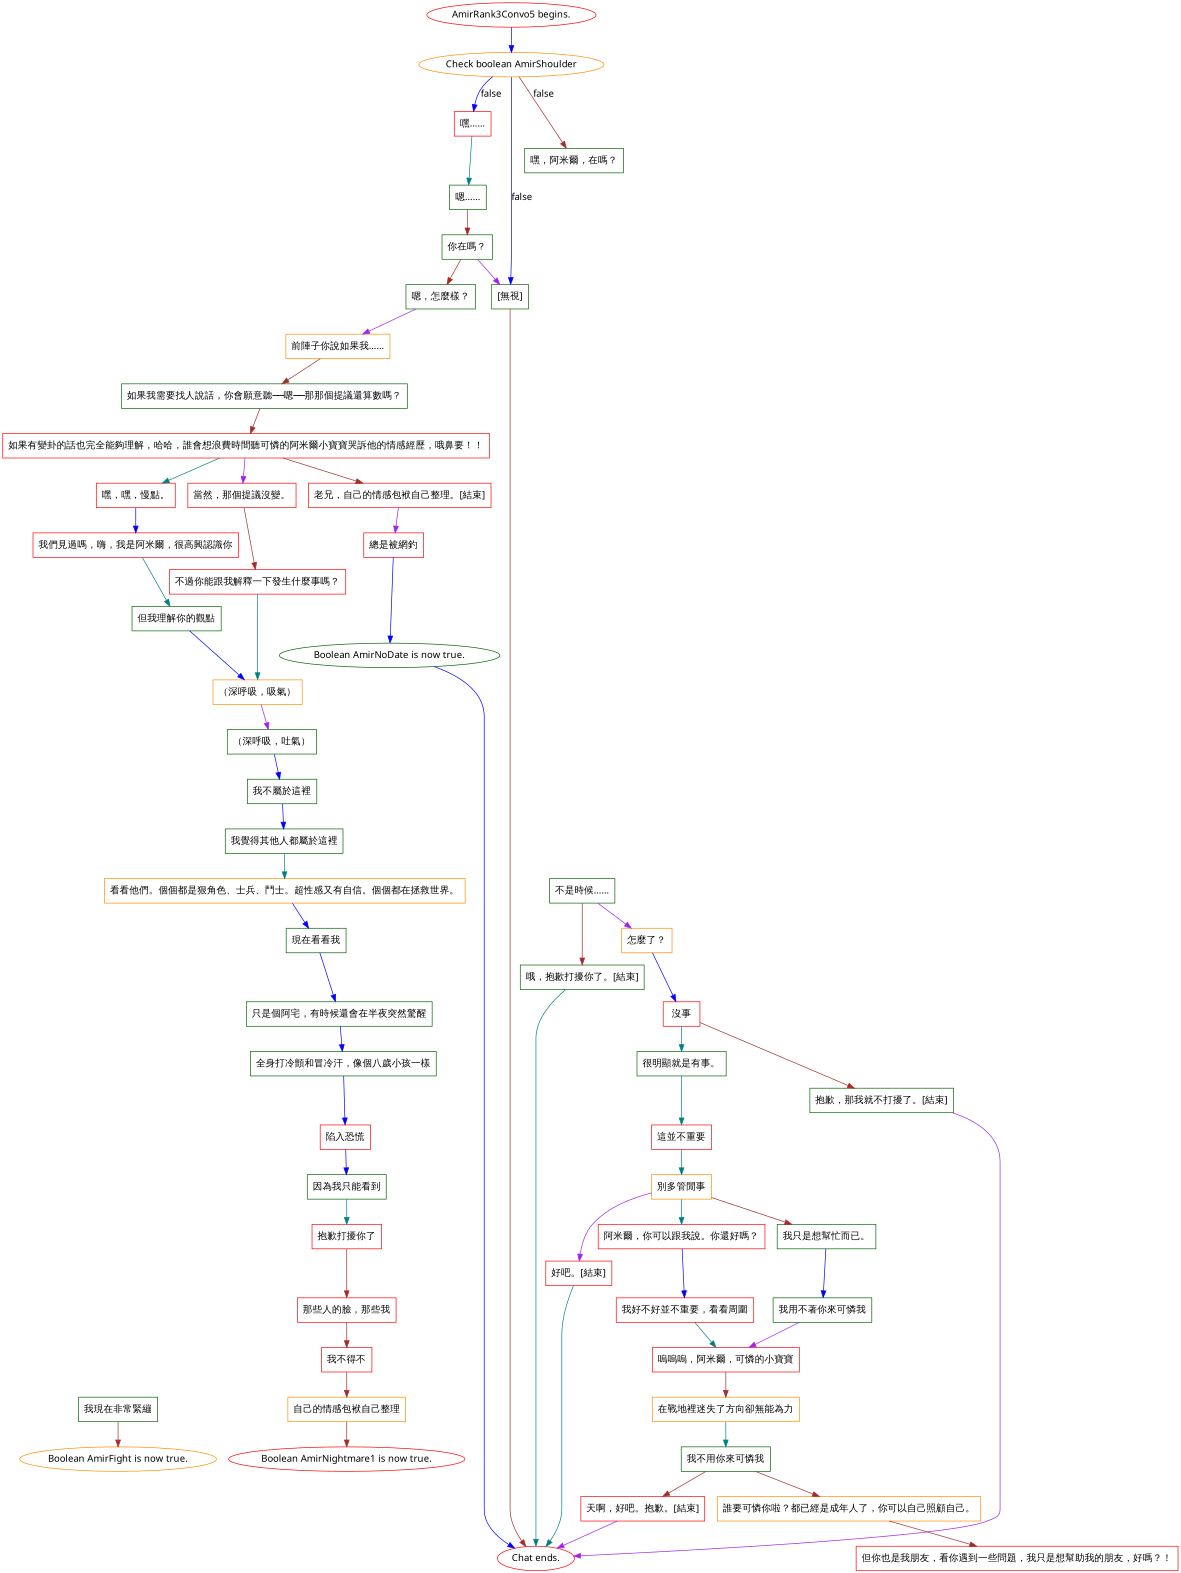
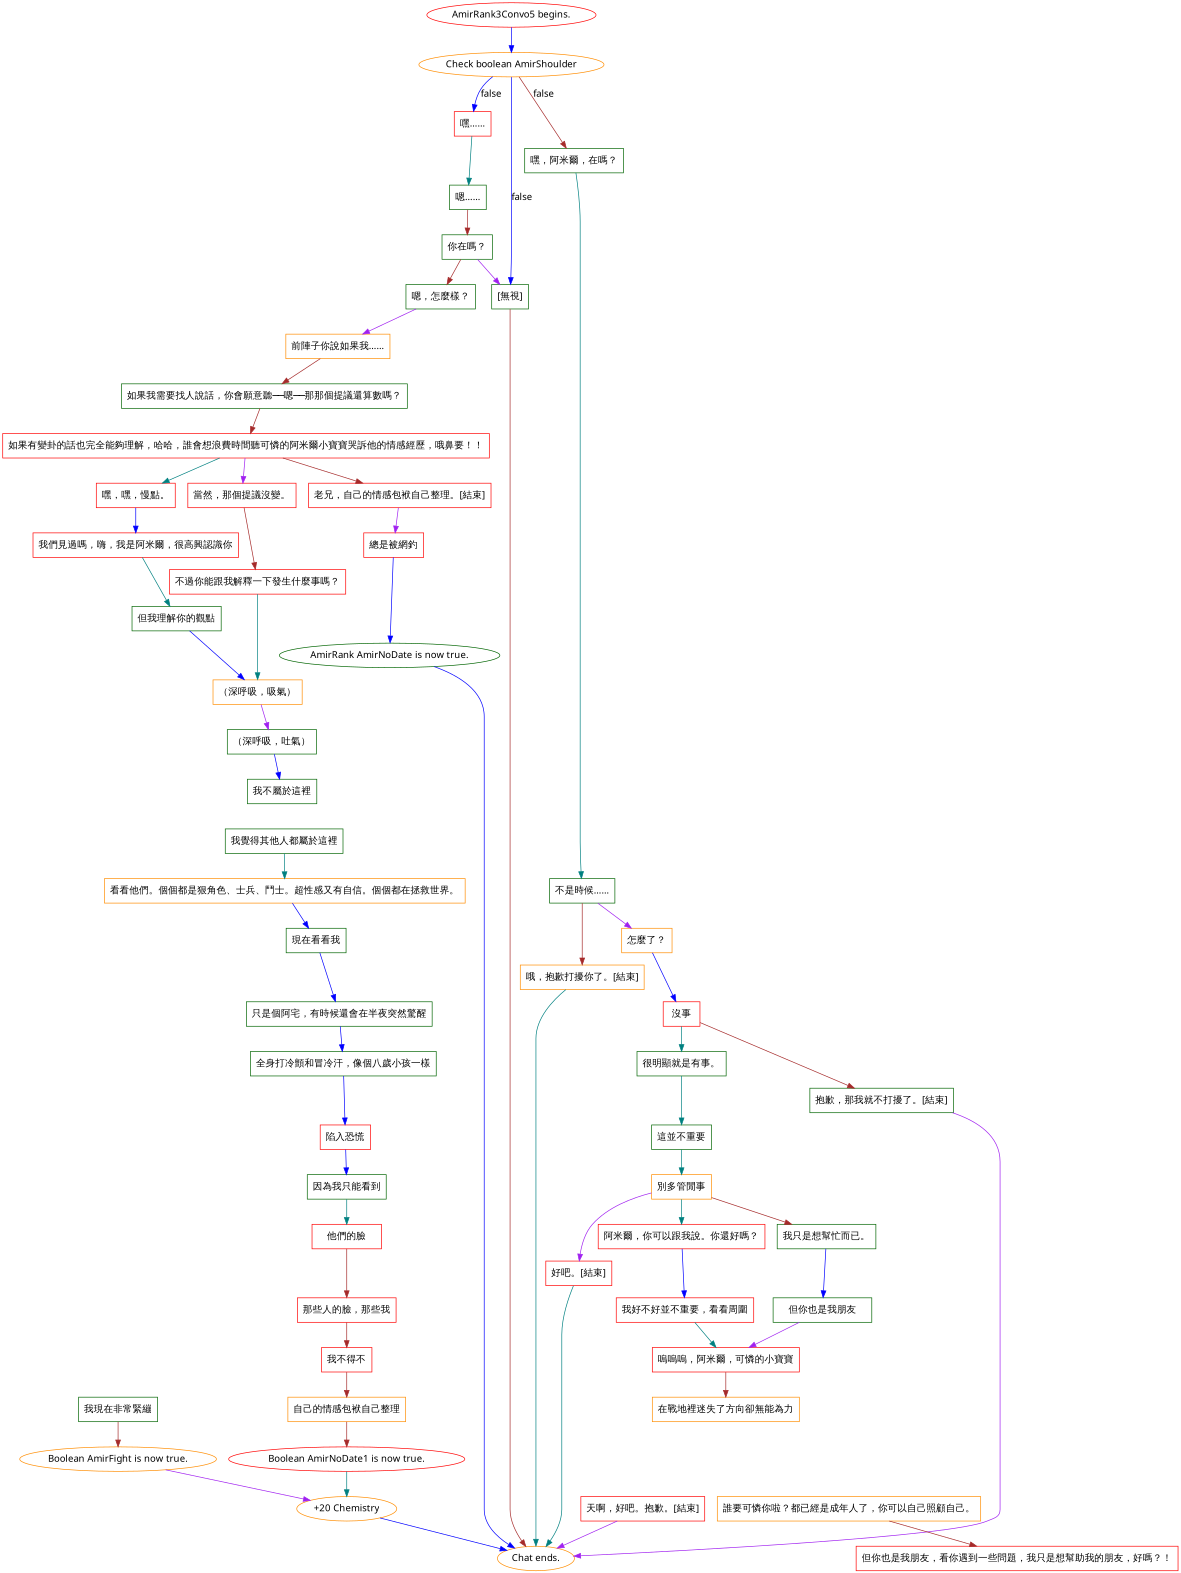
none -> (580, 522)
(390, 655) -> (390, 655)
(283, 813) -> none
(582, 977) -> (582, 977)
(682, 1137) -> (682, 1137)
(347, 1237) -> (347, 1237)
(822, 1310) -> (822, 1310)
(347, 1459) -> (347, 1459)
(726, 1459) -> none
none -> (347, 1509)
(536, 1558) -> (536, 1558)
